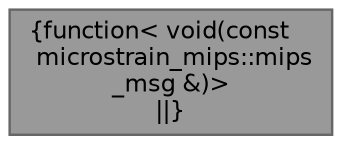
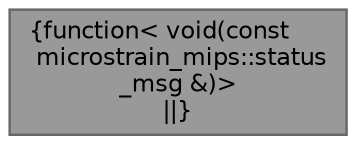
(171, 72) -> (178, 72)
